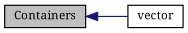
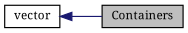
(113, 16) -> (87, 16)
